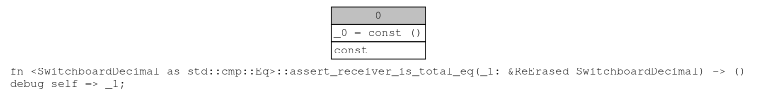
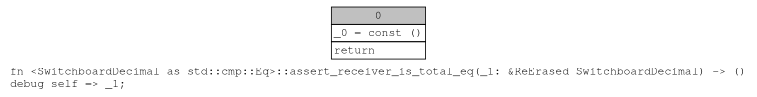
(351, 50) -> (355, 50)
